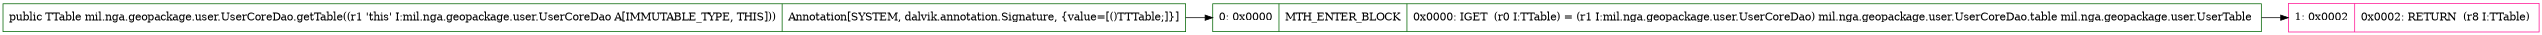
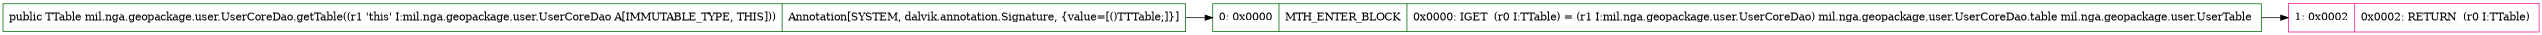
(2447, 17) -> (2447, 17)
